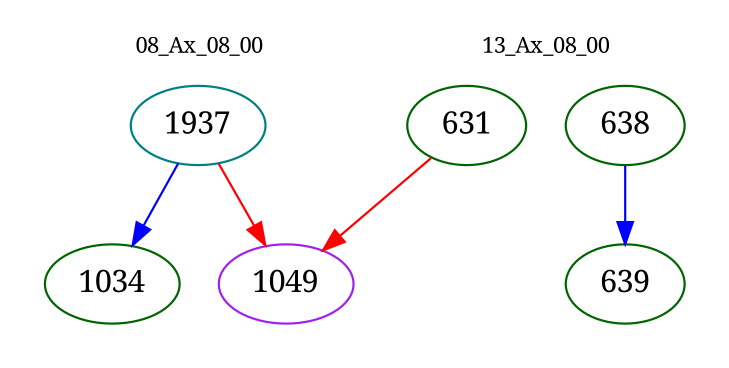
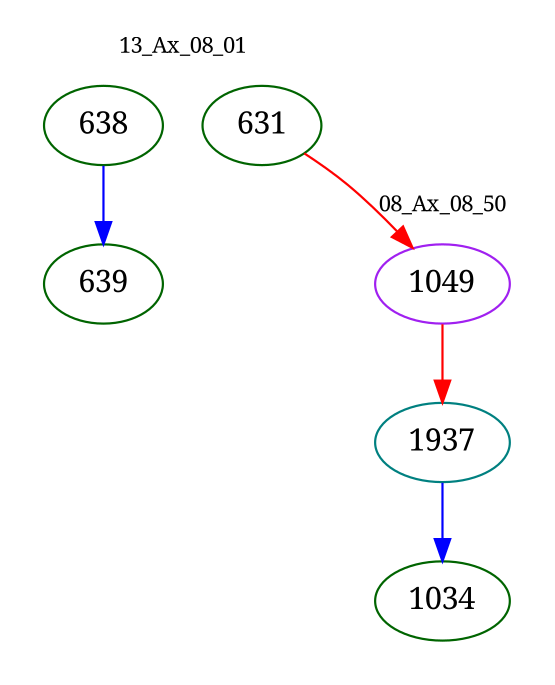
(199, 47) -> (442, 206)
(546, 47) -> (183, 47)
(236, 194) -> (442, 352)
